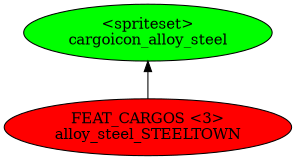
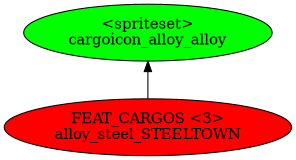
(148, 33) -> (148, 33)
